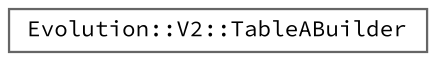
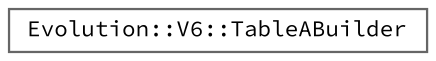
(218, 31) -> (218, 31)
